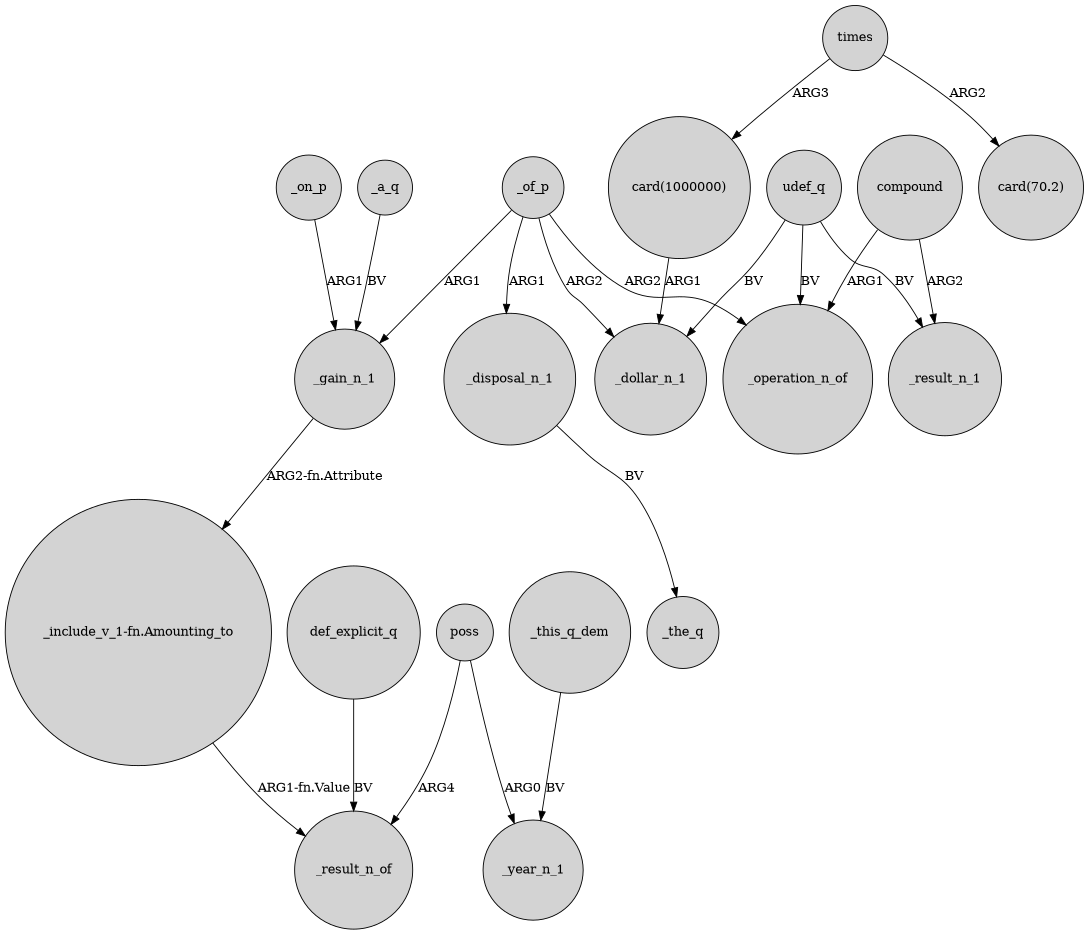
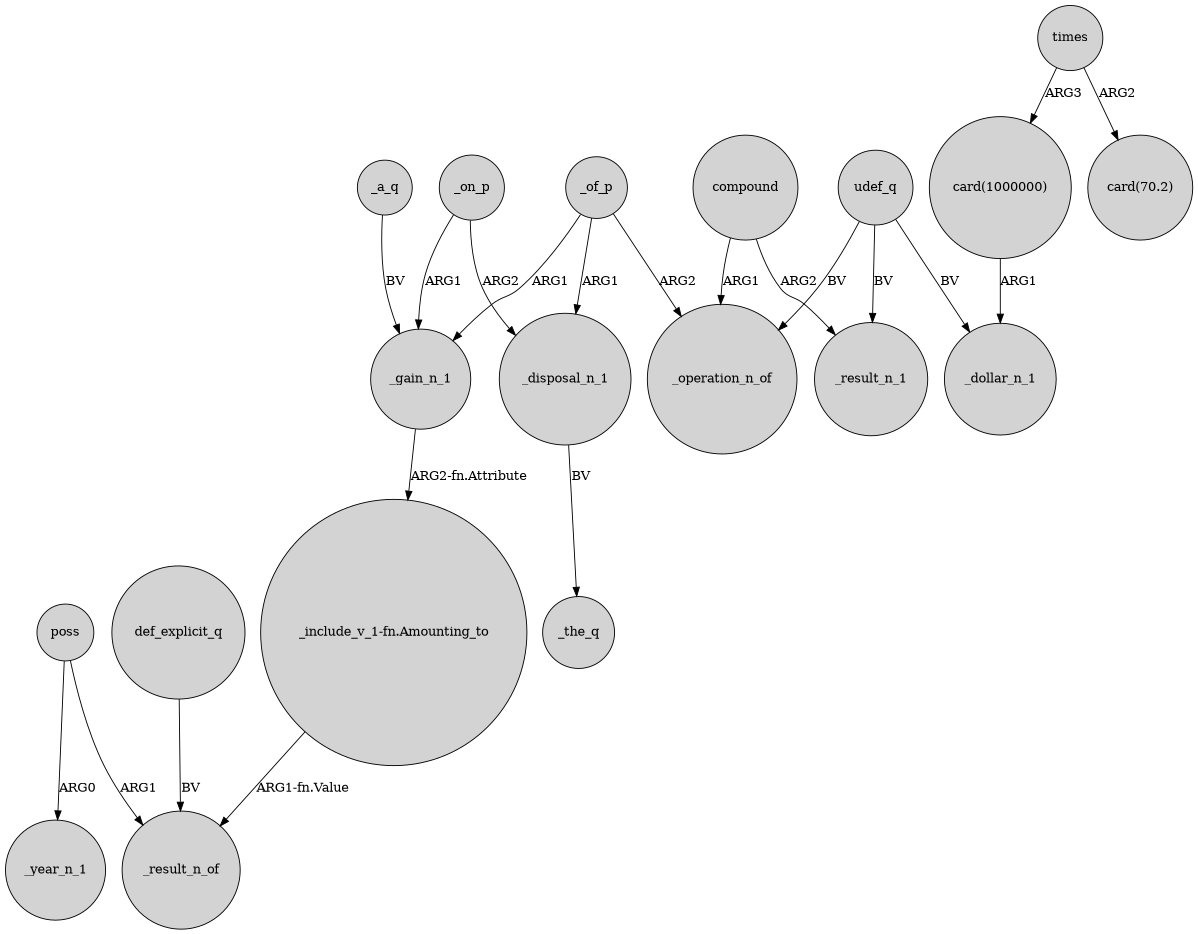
none -> (479, 278)
(562, 281) -> none
(570, 632) -> none
(437, 788) -> (139, 788)
